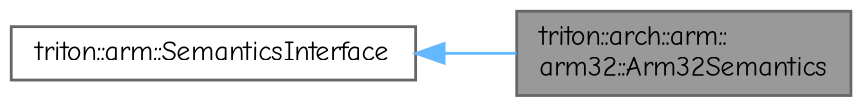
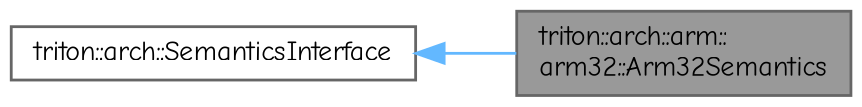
(213, 53) -> (213, 53)
